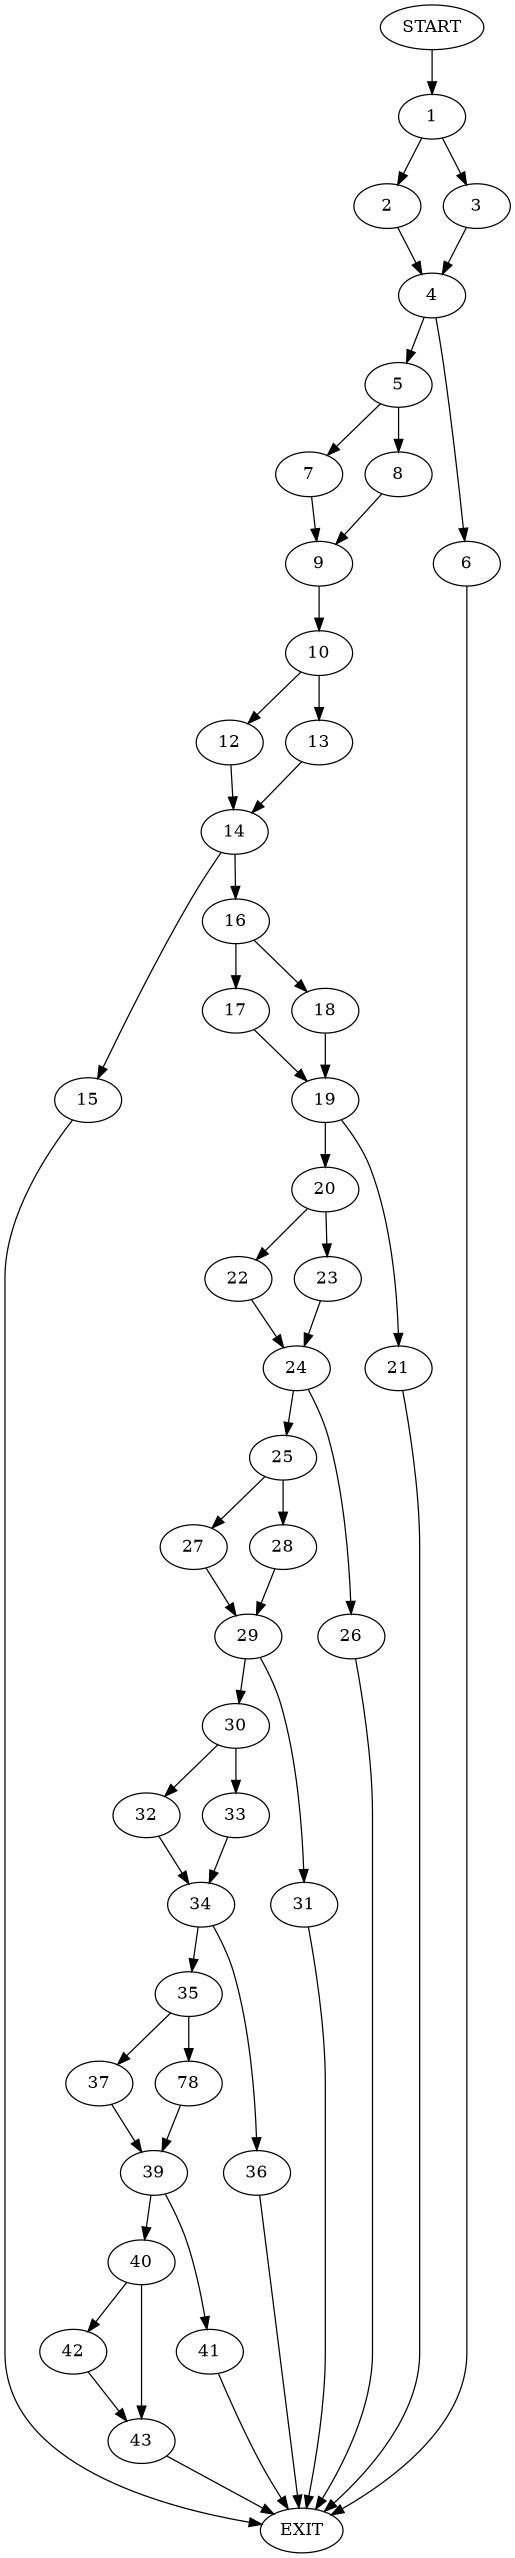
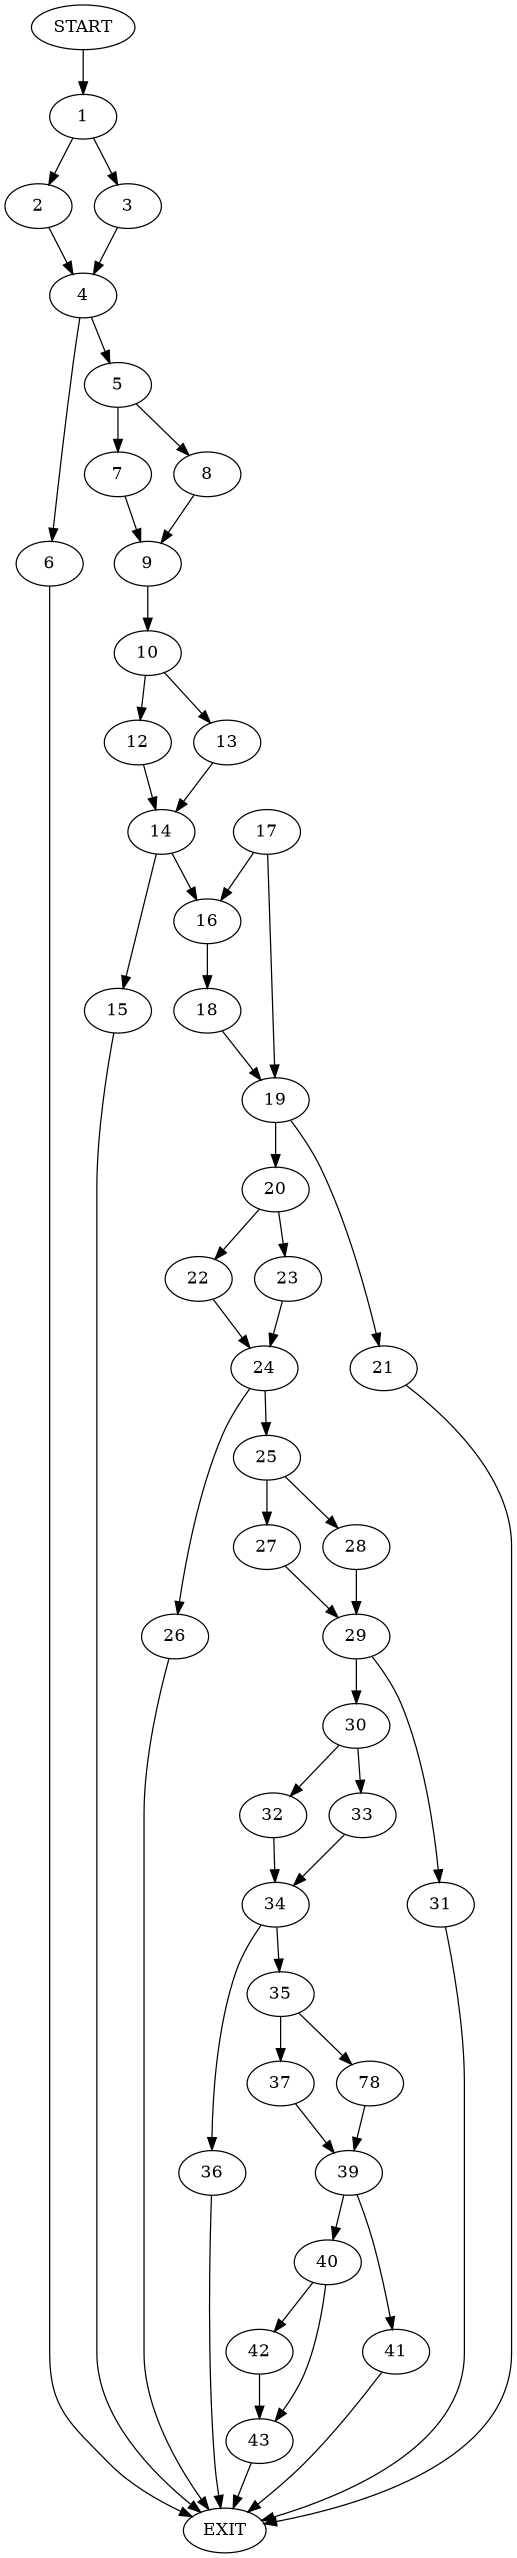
(236, 960) -> (241, 872)
